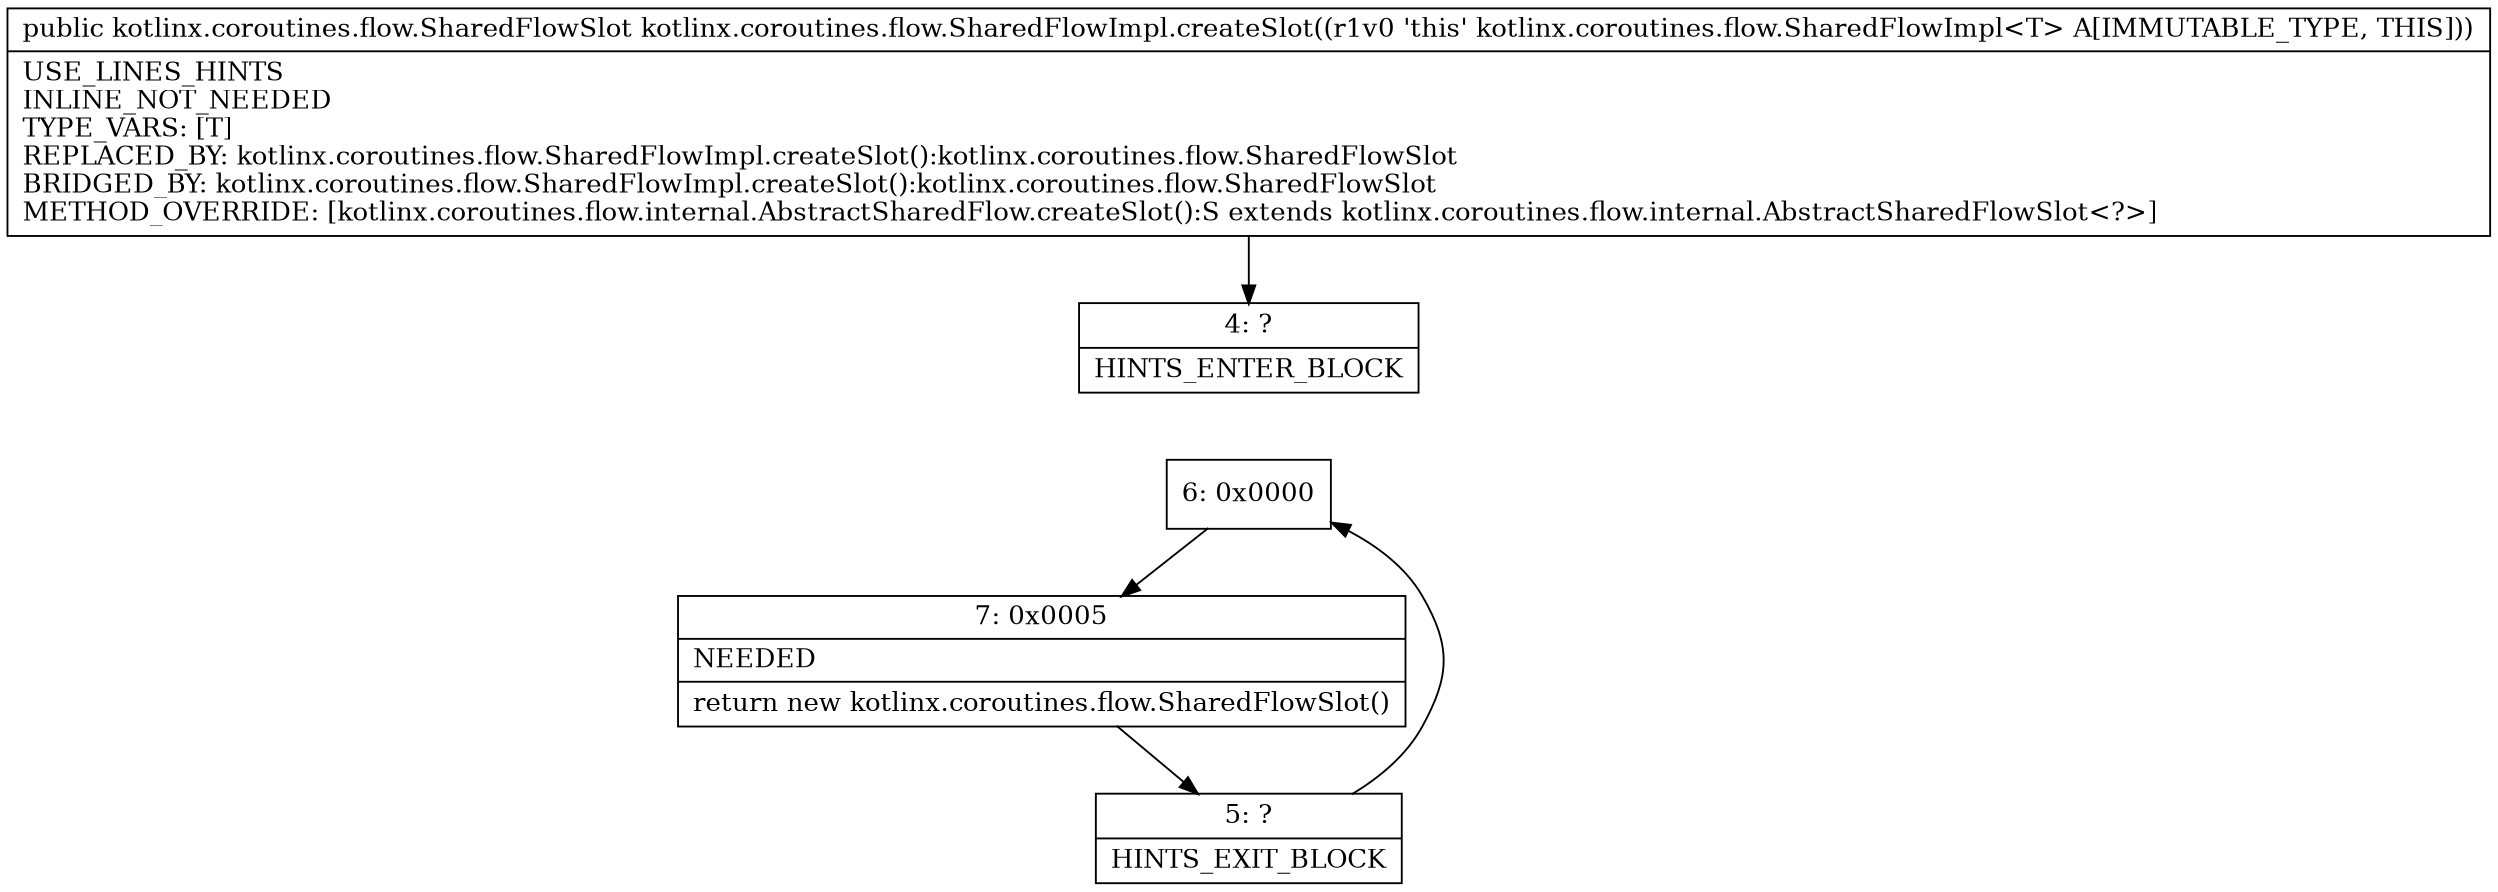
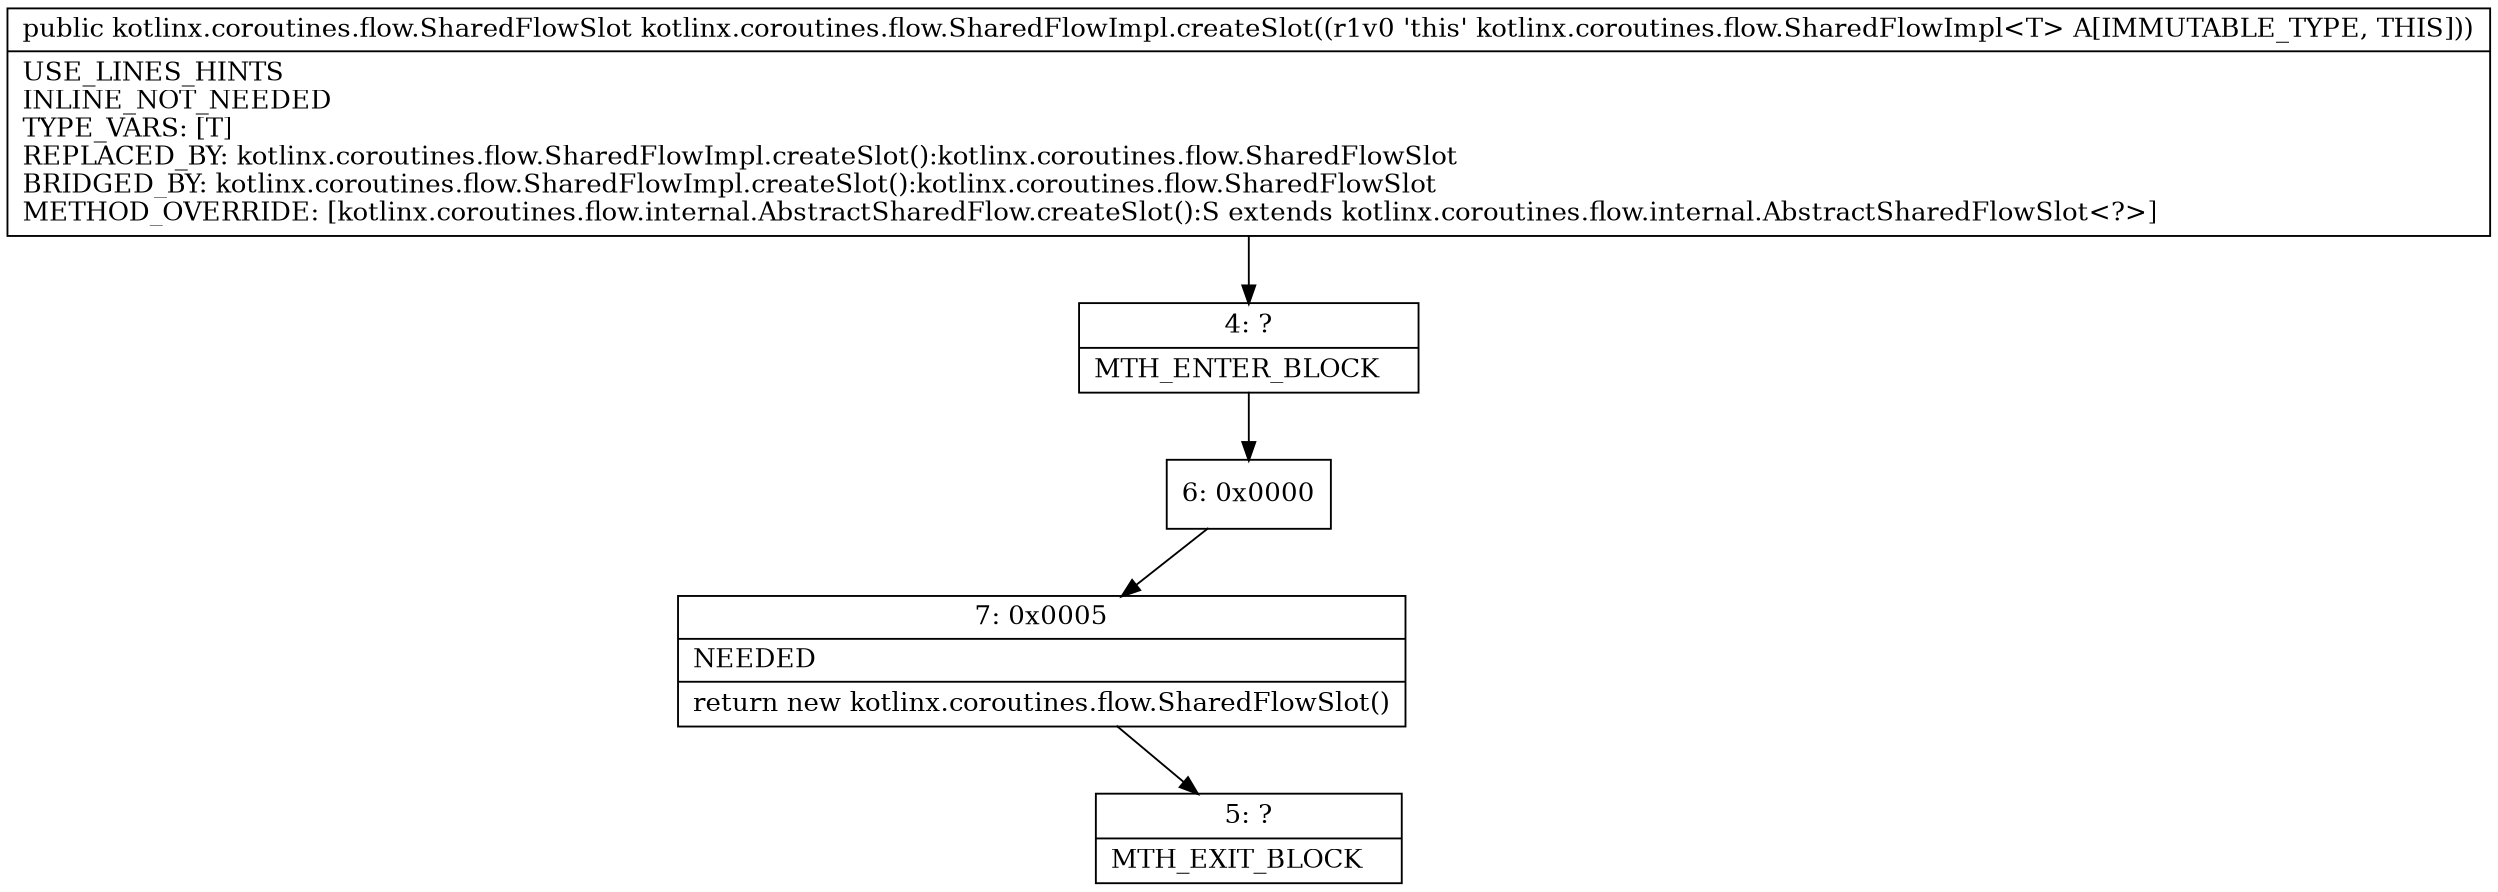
(1249, 369) -> (1238, 369)
(1444, 661) -> (1249, 417)
(1249, 860) -> (1238, 860)
